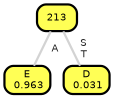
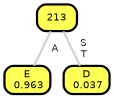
(87, 80) -> (87, 80)
